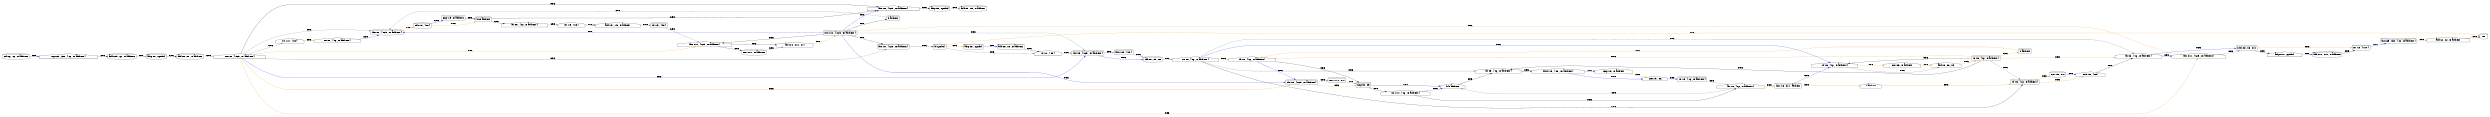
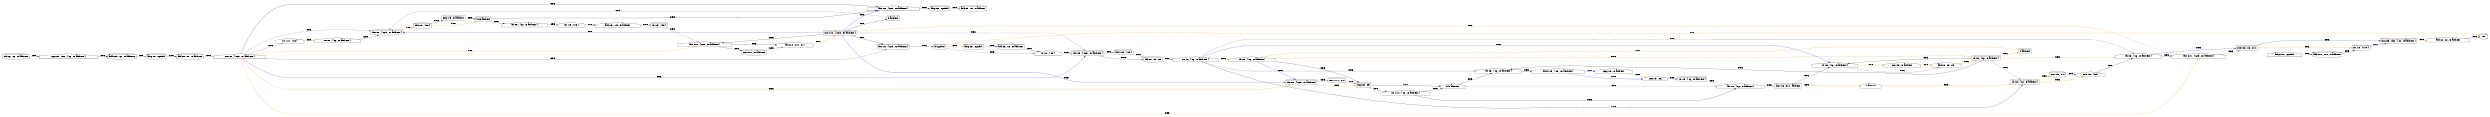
(2261, 52) -> (2317, 41)
(1597, 94) -> (1590, 86)
